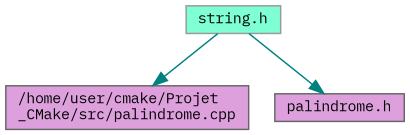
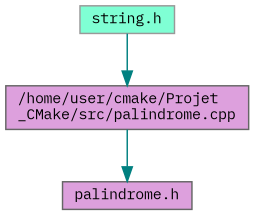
(281, 59) -> (127, 148)
